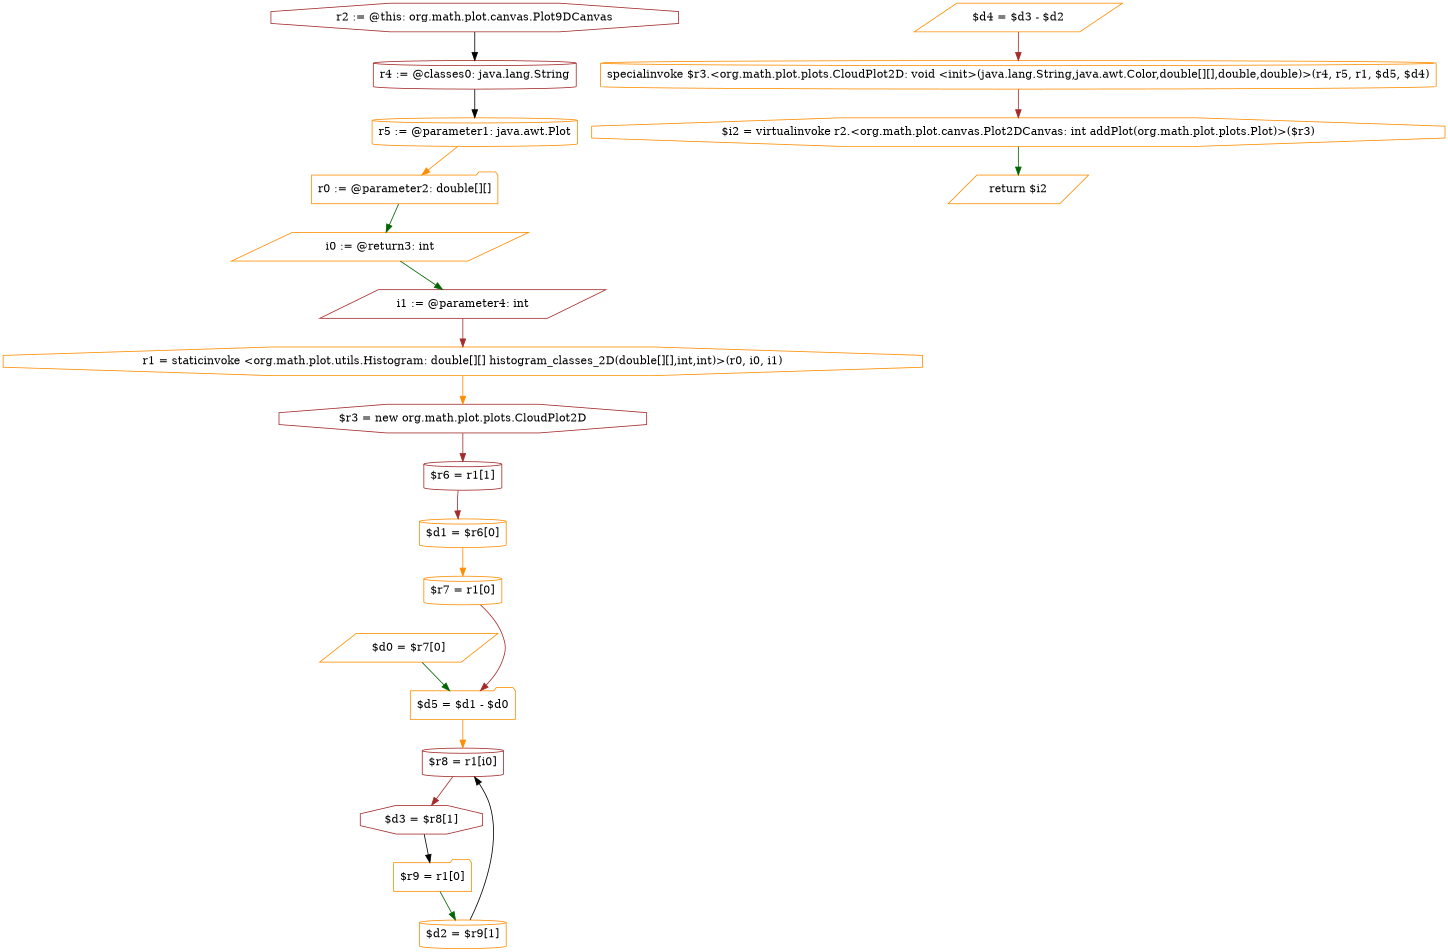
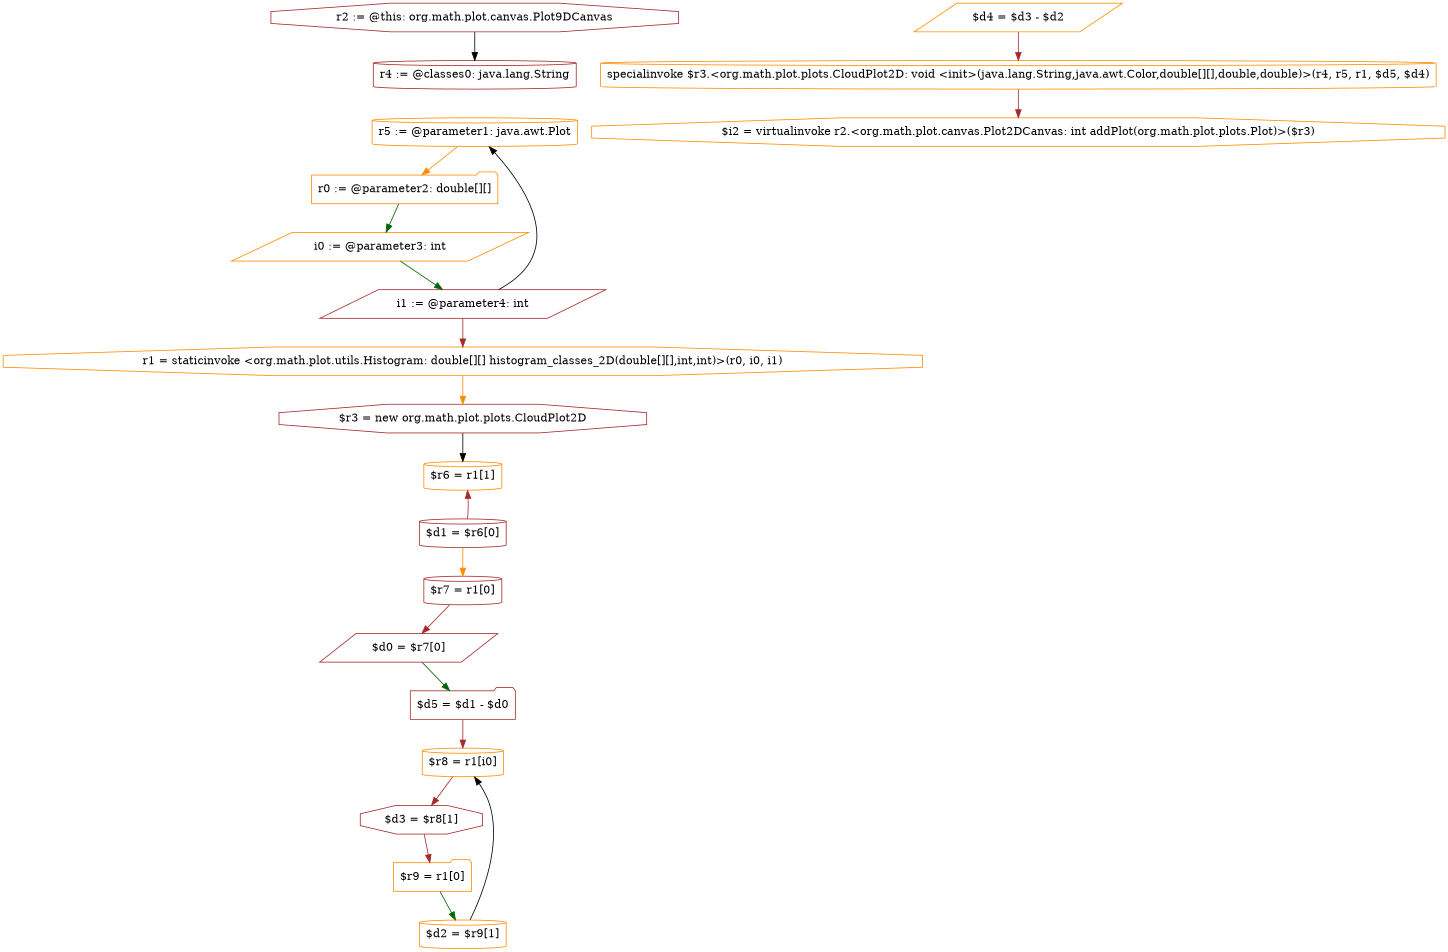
(475, 100) -> (535, 223)
(1018, 189) -> none
(380, 247) -> (380, 247)
(463, 443) -> (463, 443)
(463, 476) -> (463, 476)
(458, 501) -> (468, 509)
(463, 533) -> (463, 533)
(463, 591) -> (463, 591)
(505, 644) -> (438, 616)
(409, 648) -> (409, 648)
(463, 705) -> (463, 705)
(463, 730) -> (463, 730)
(463, 762) -> (463, 762)
(426, 844) -> (426, 844)
